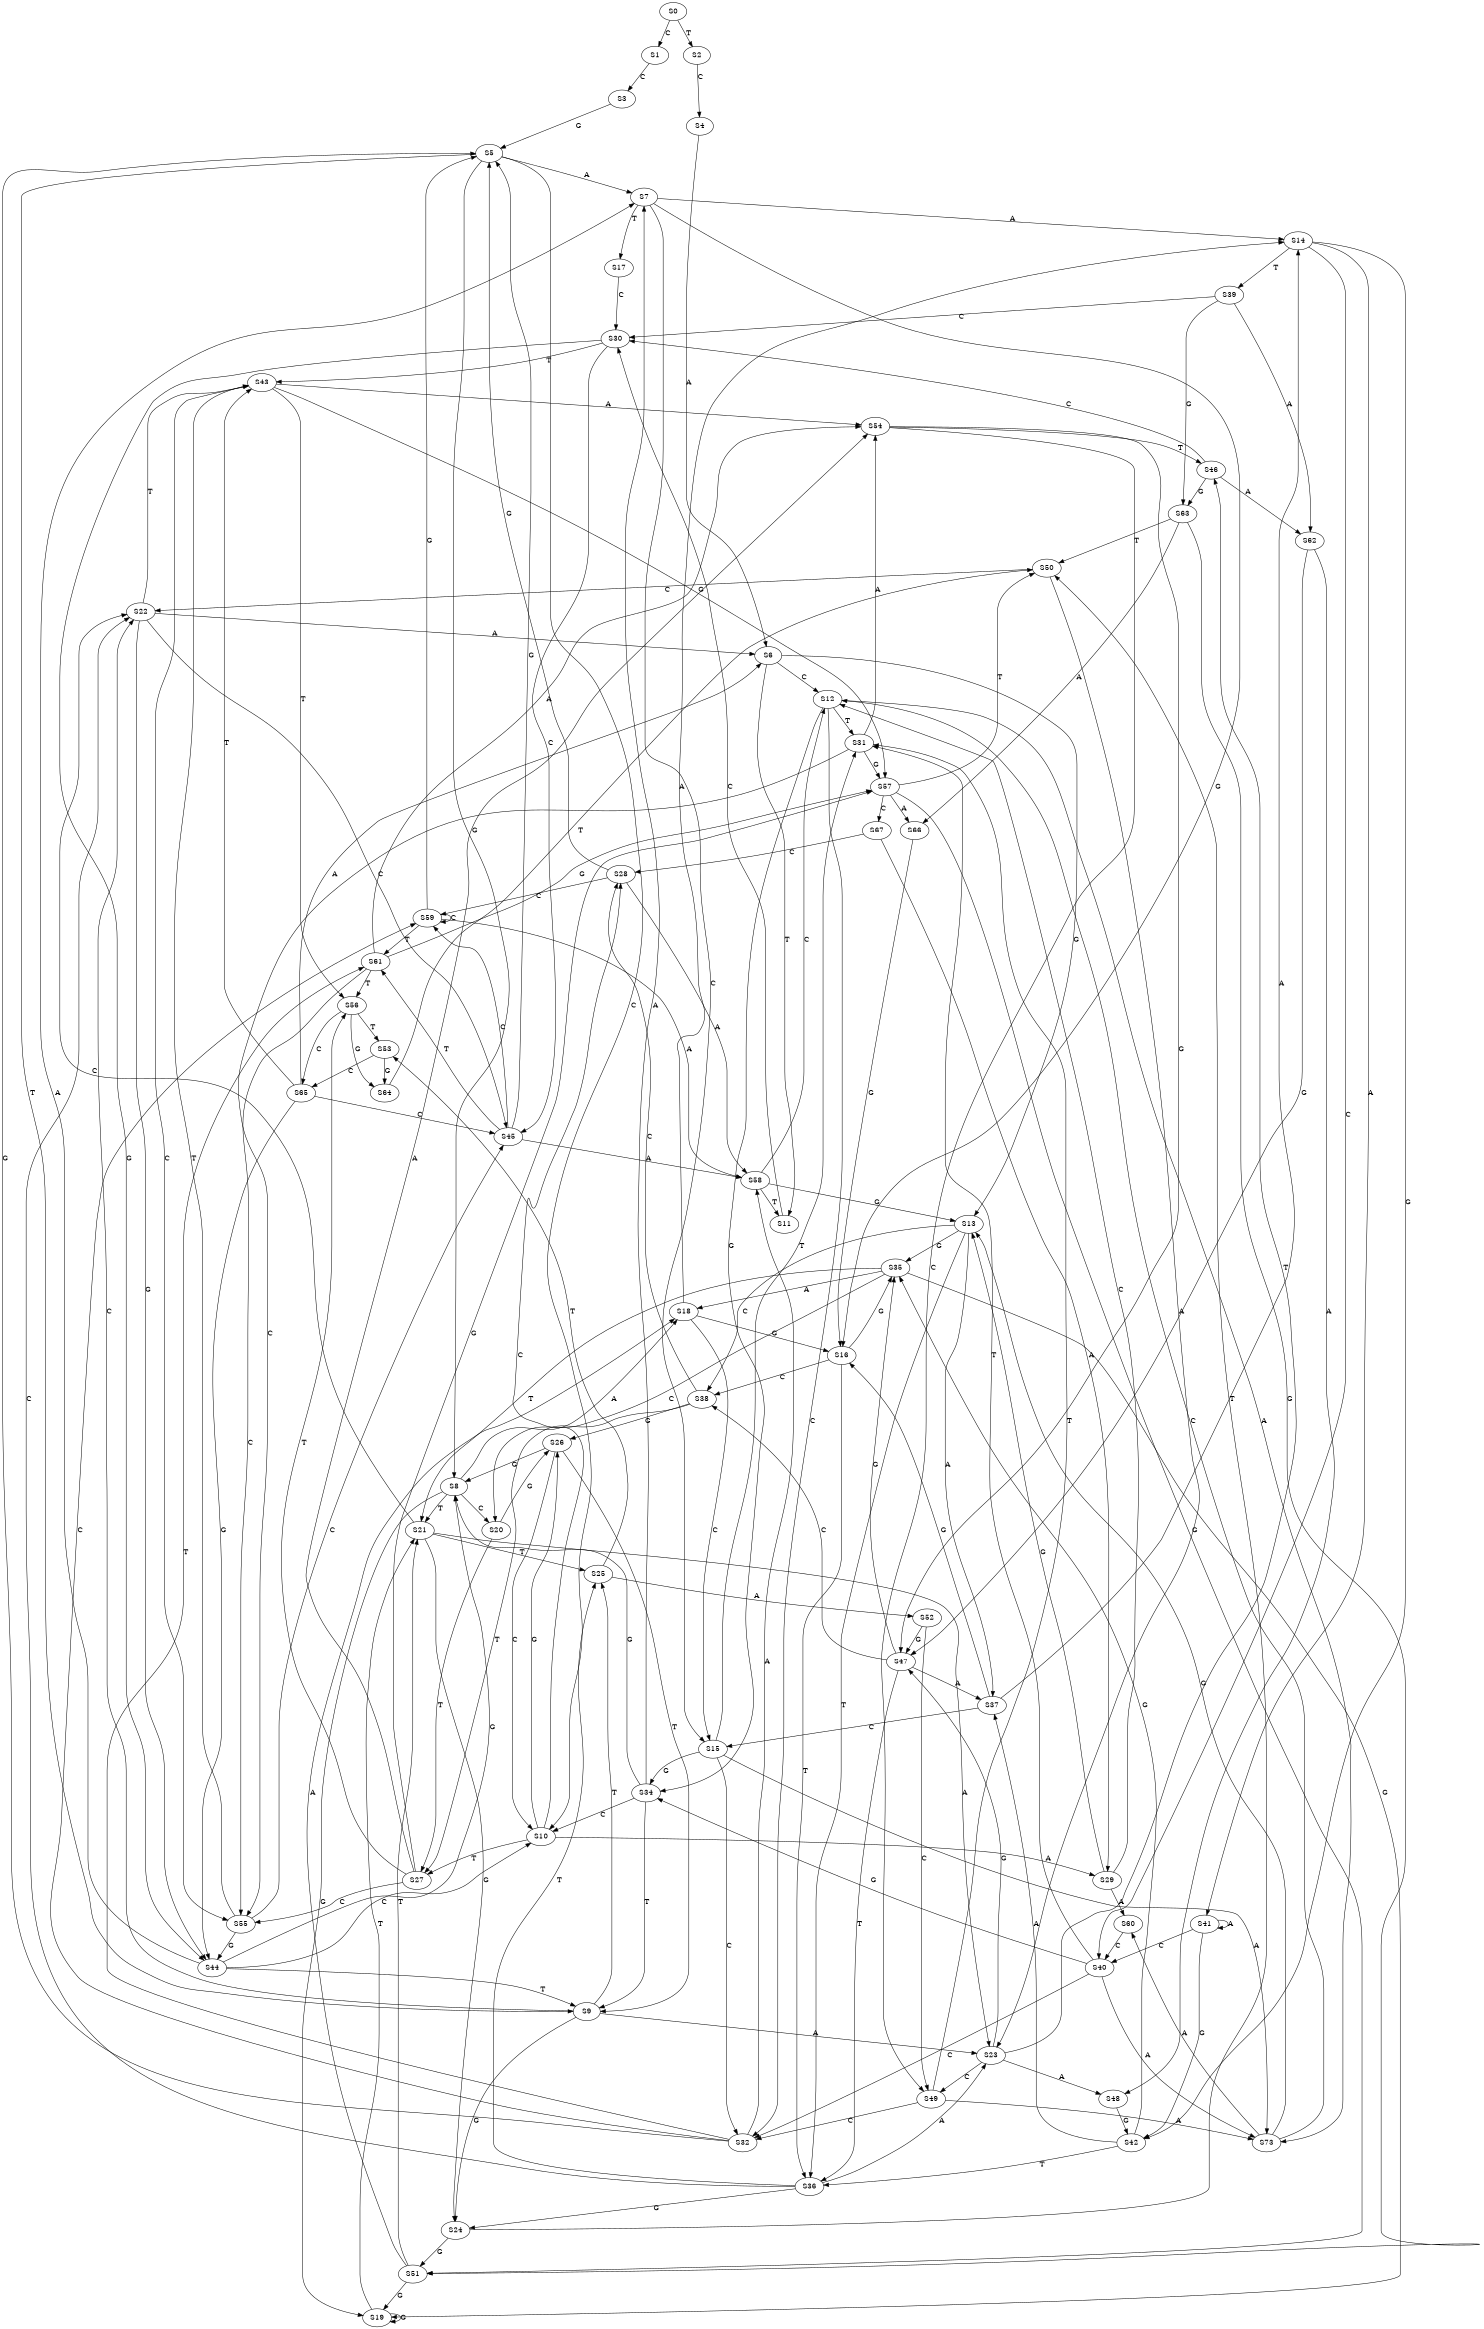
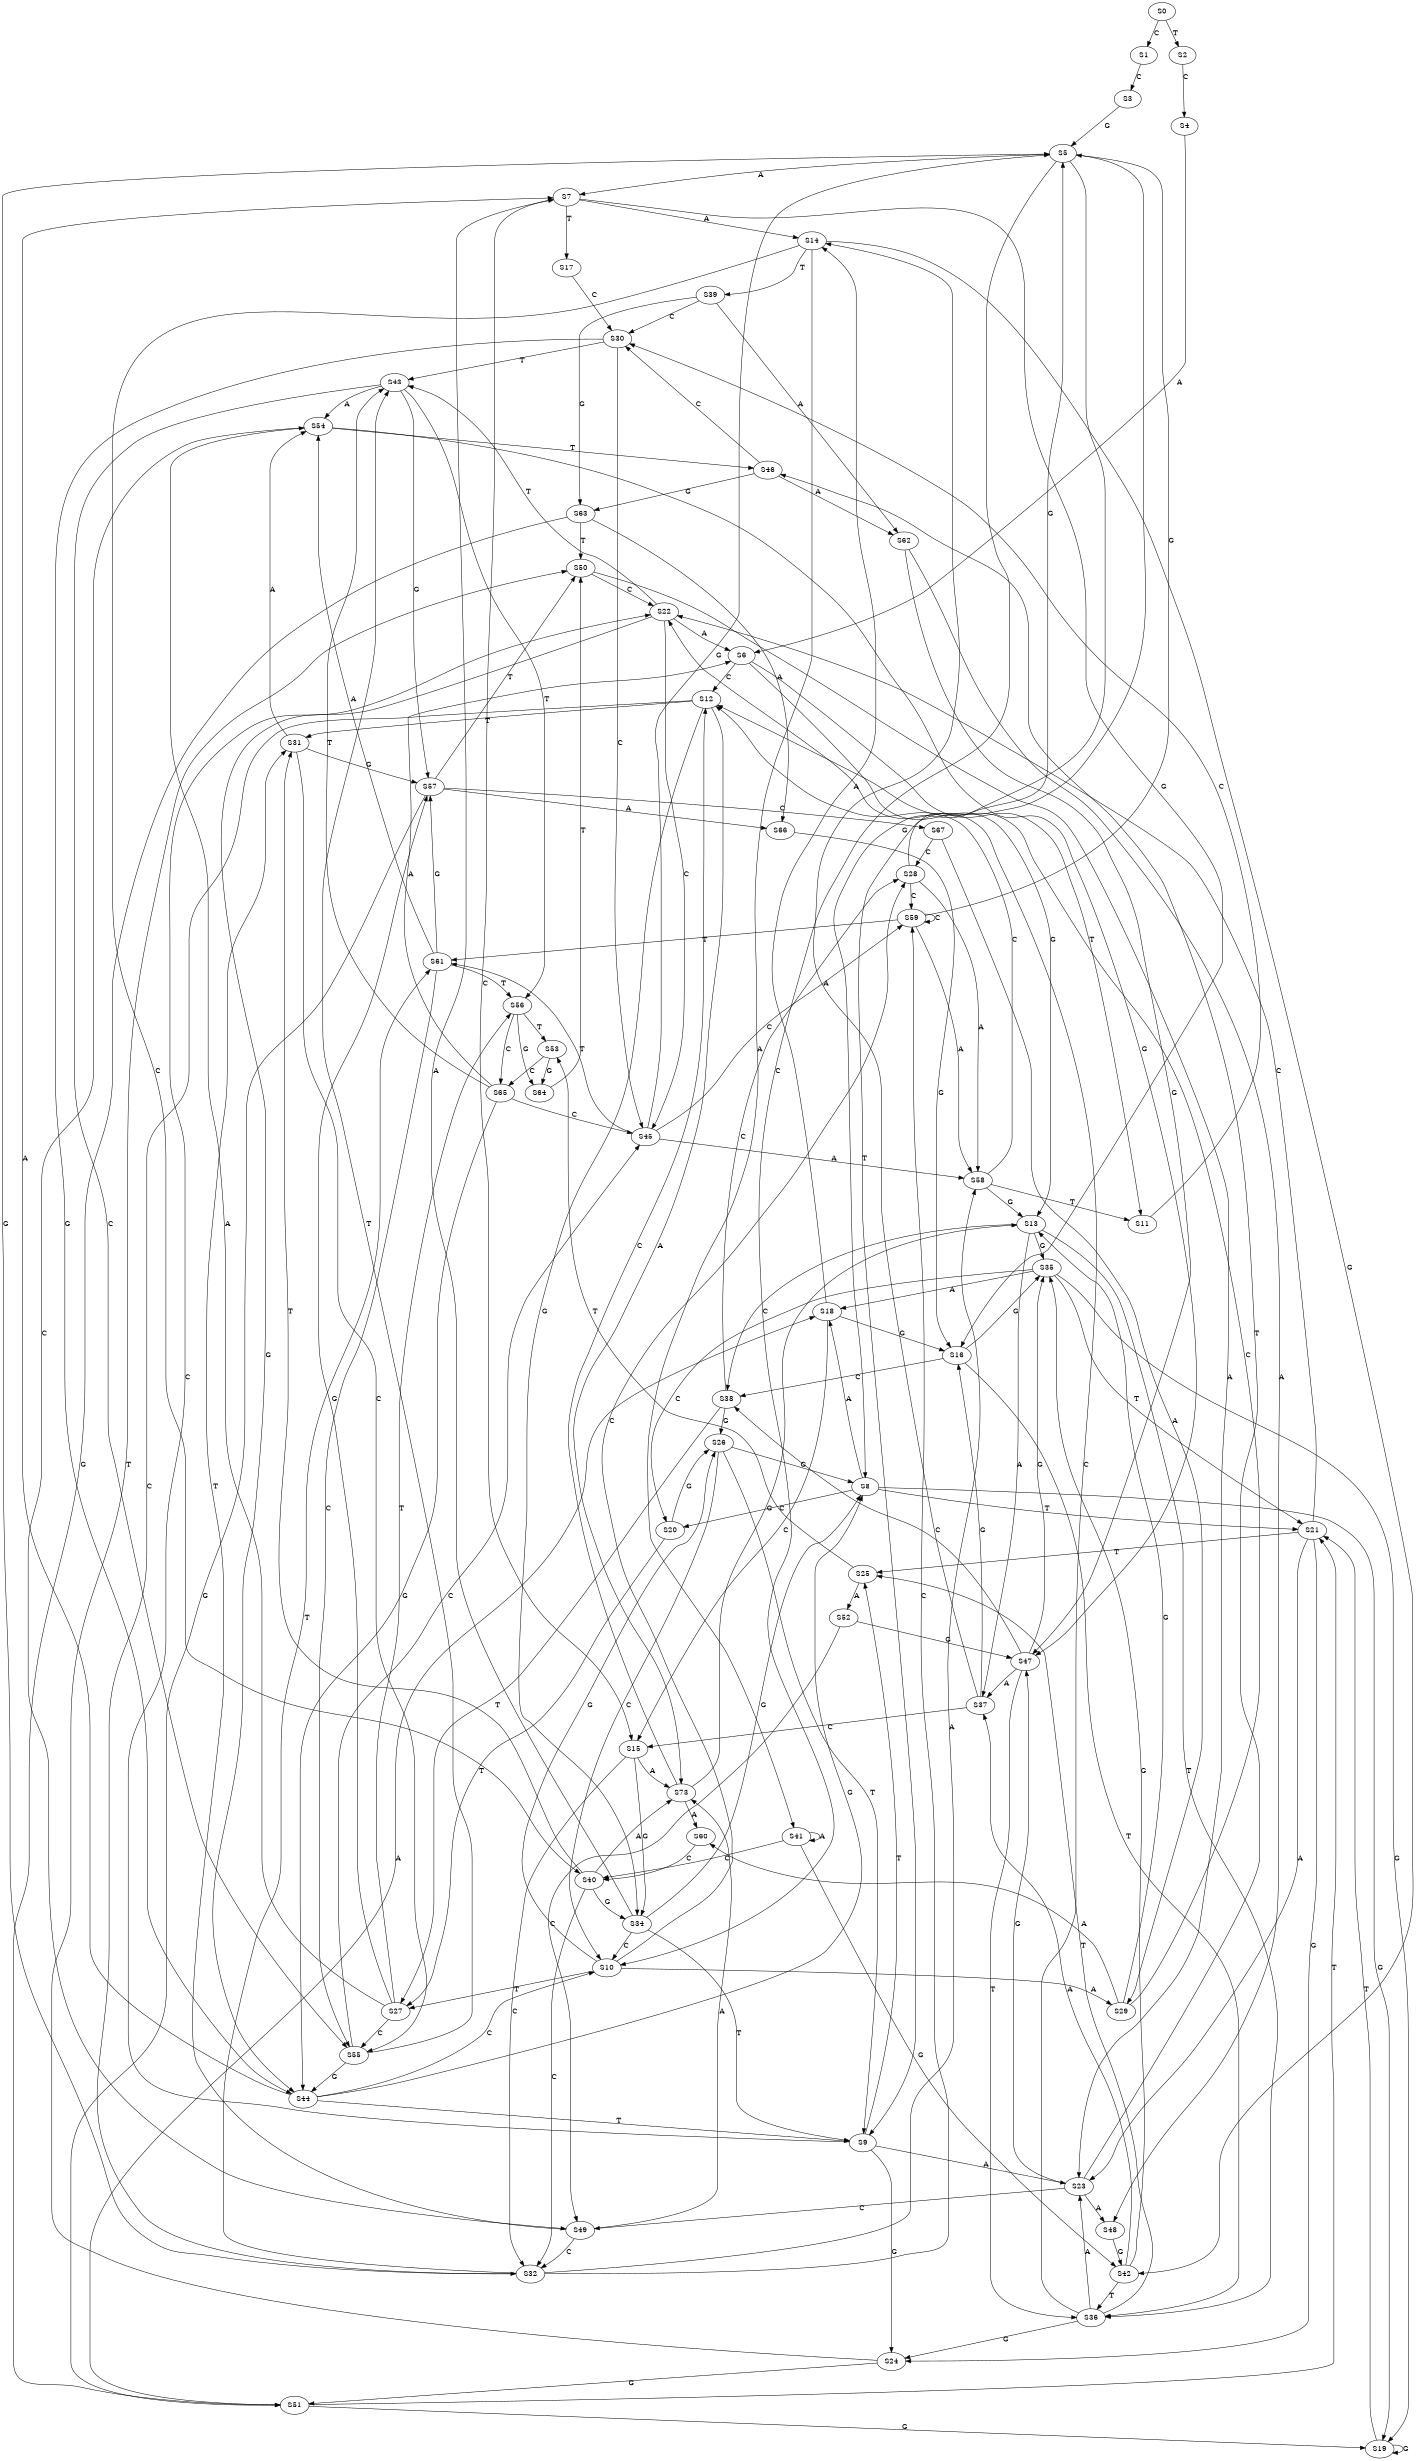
(795, 1251) -> none
